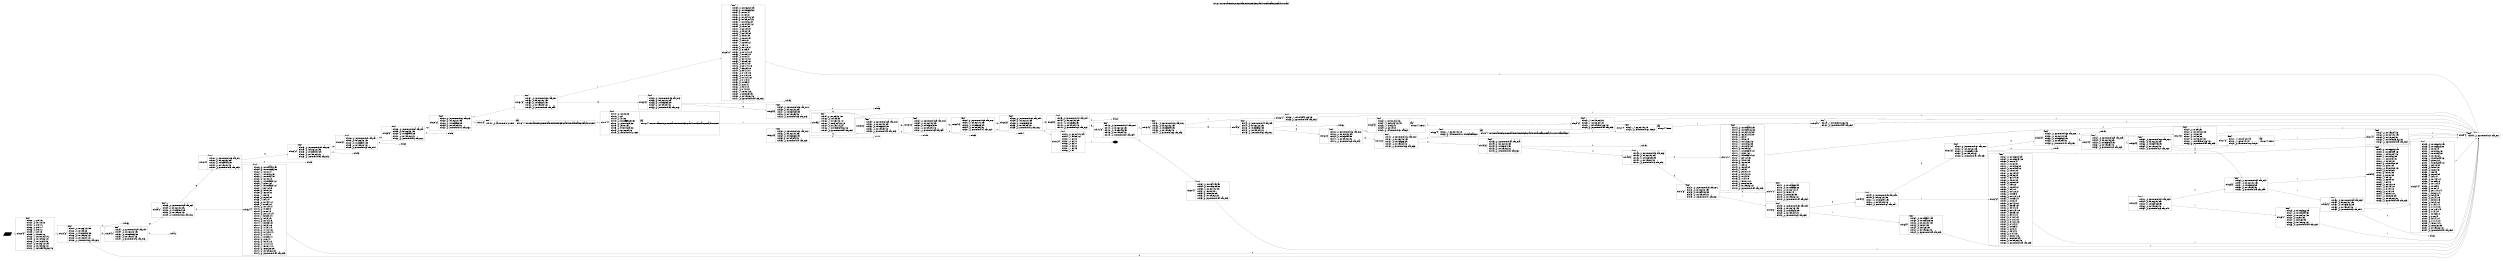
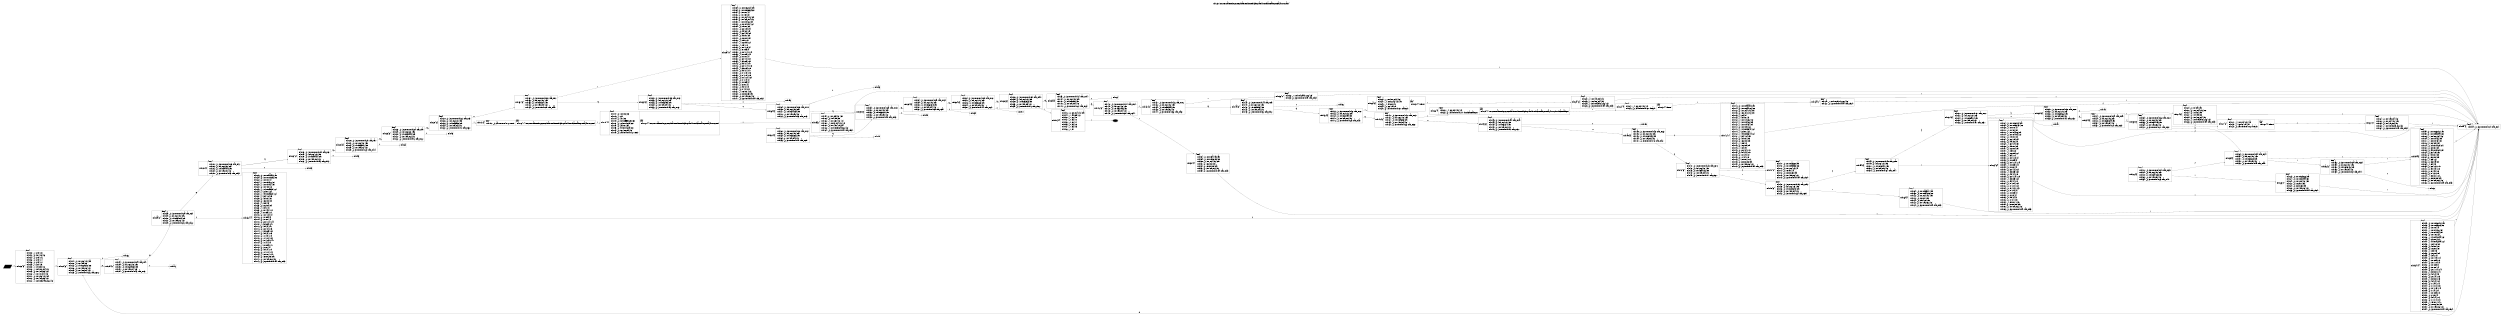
(2387, 209) -> (2387, 162)
